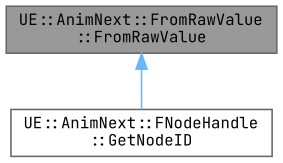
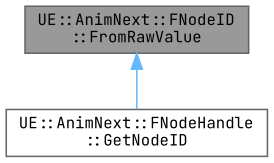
(142, 30) -> (137, 30)
